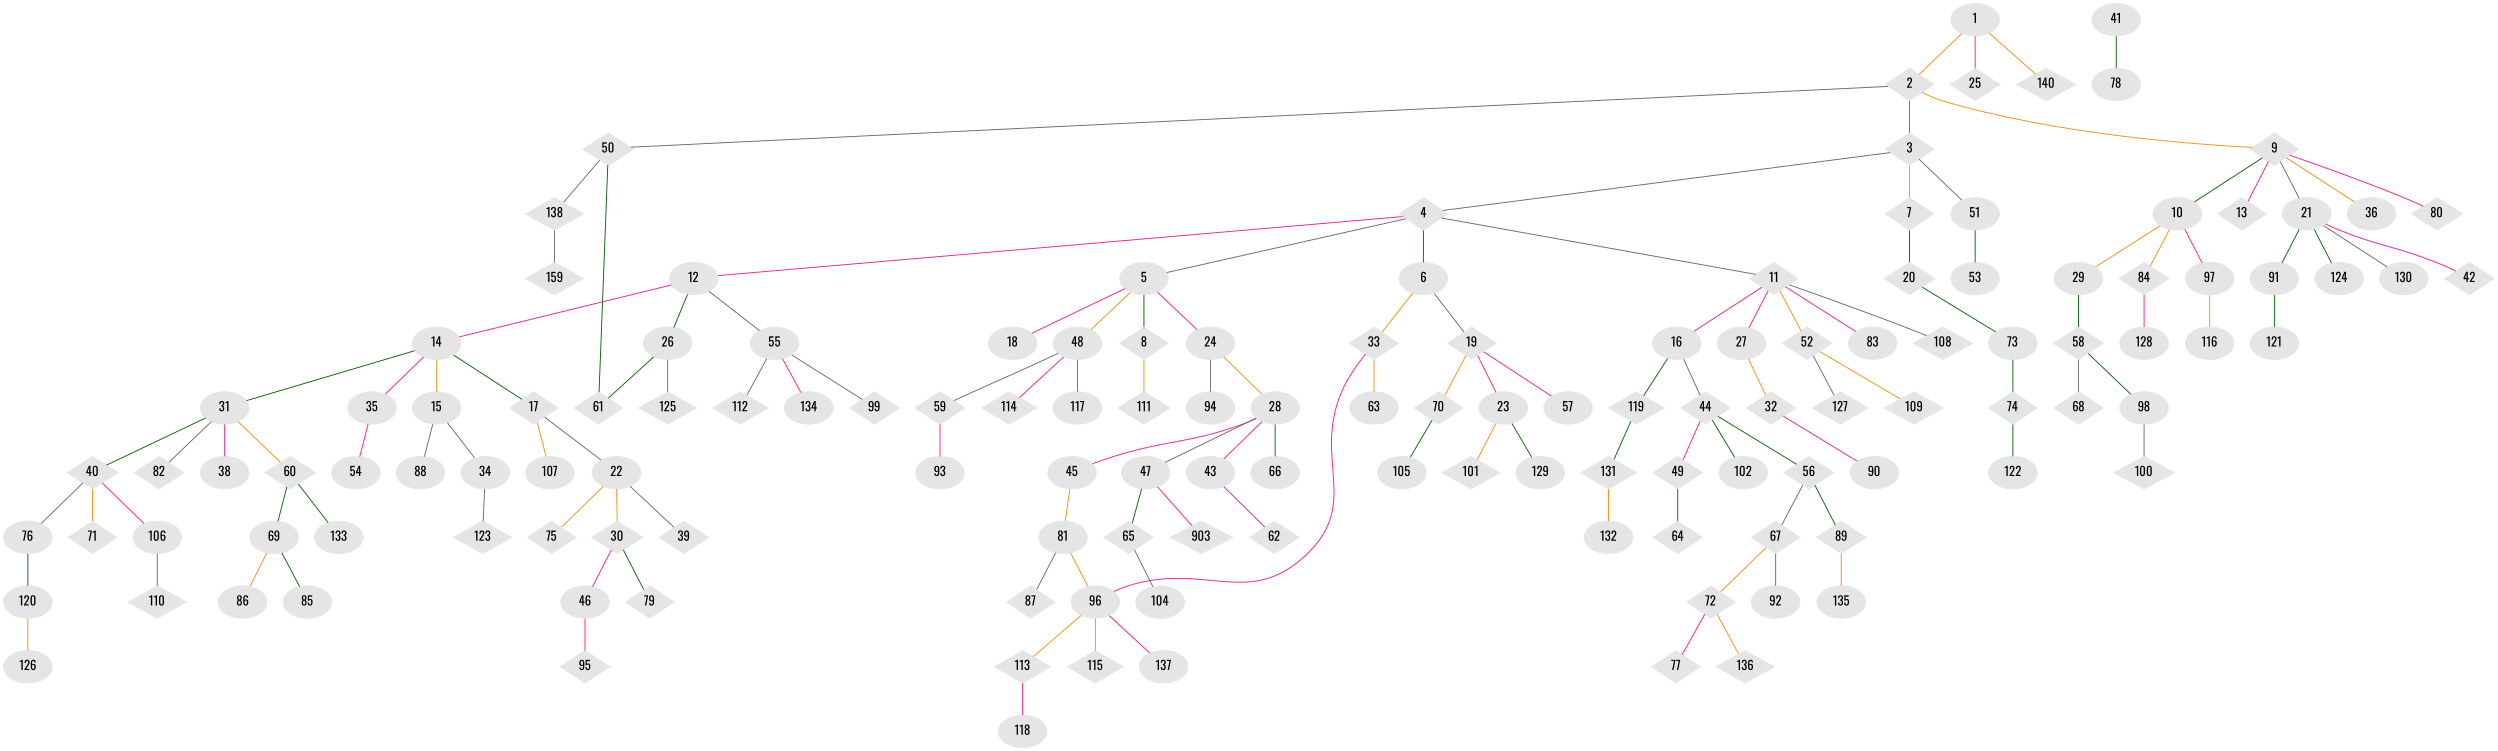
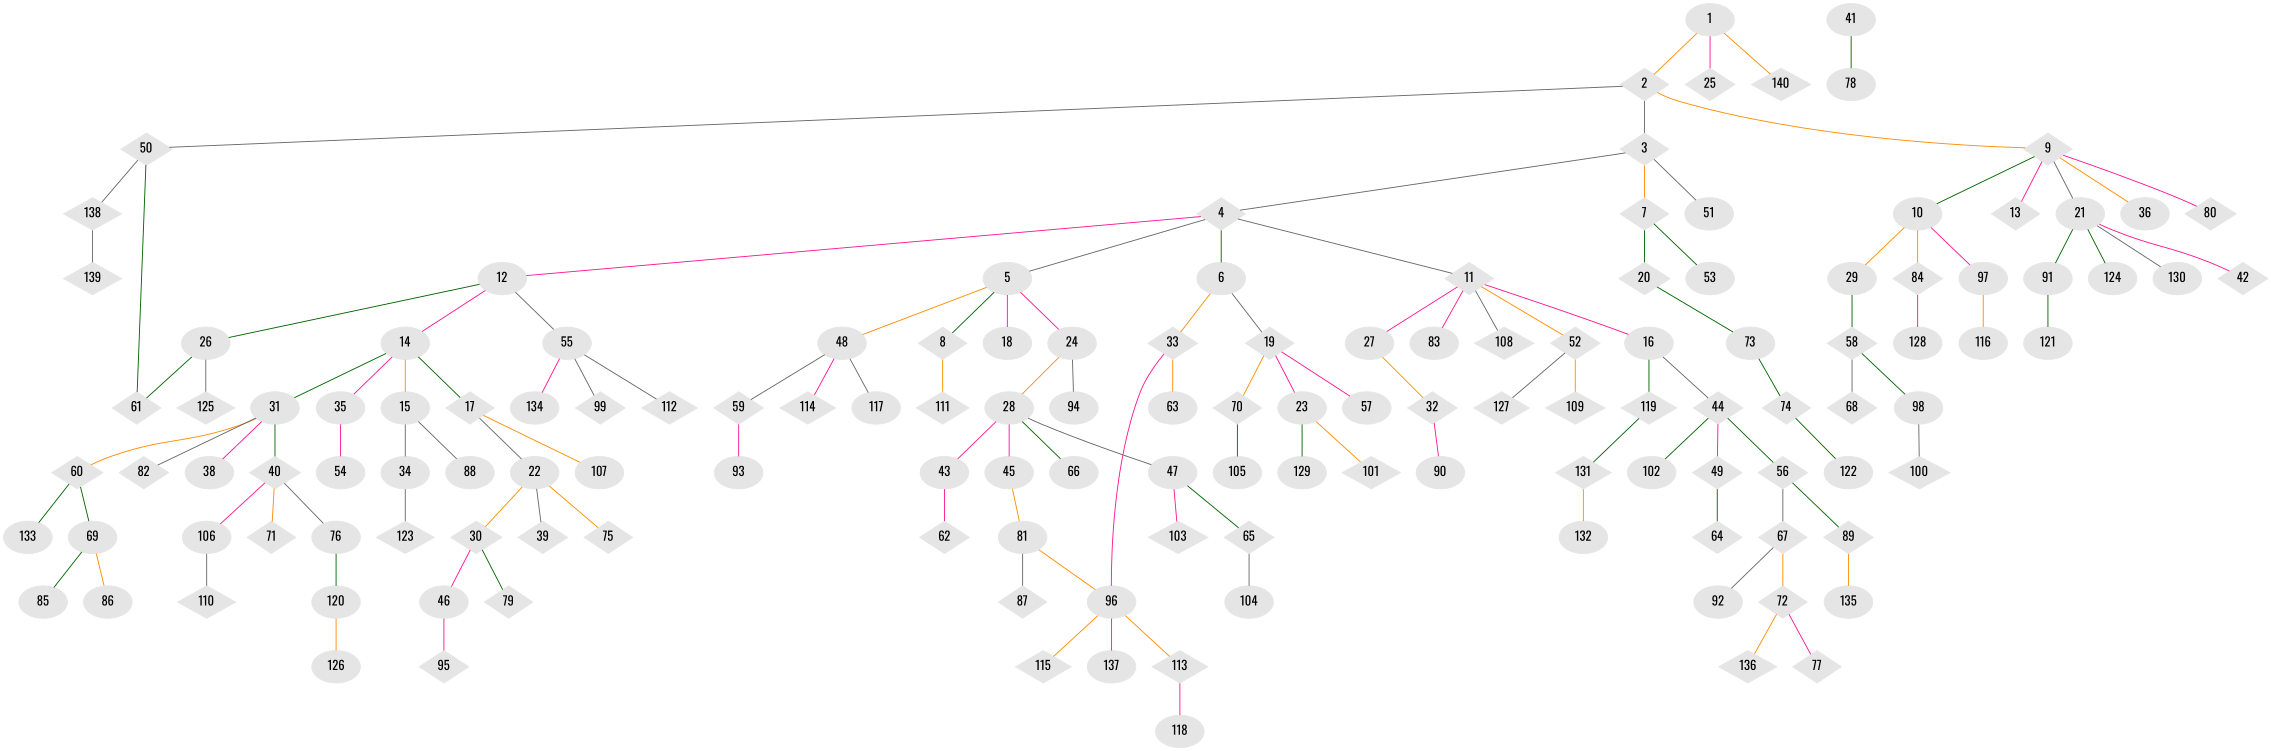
(1975, 246) -> (1675, 244)
(554, 279) -> (93, 279)
(1201, 537) -> (1178, 537)
